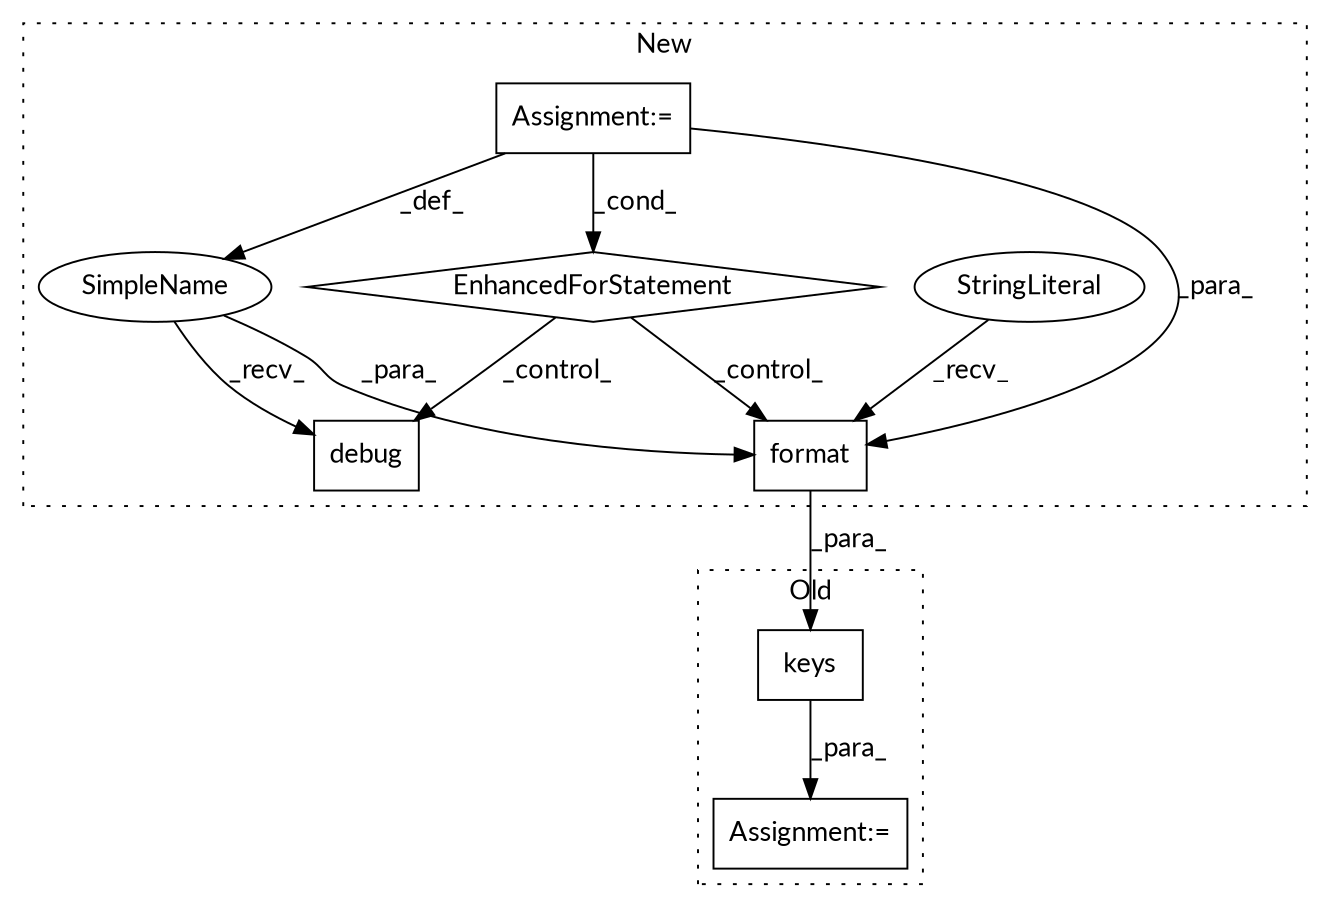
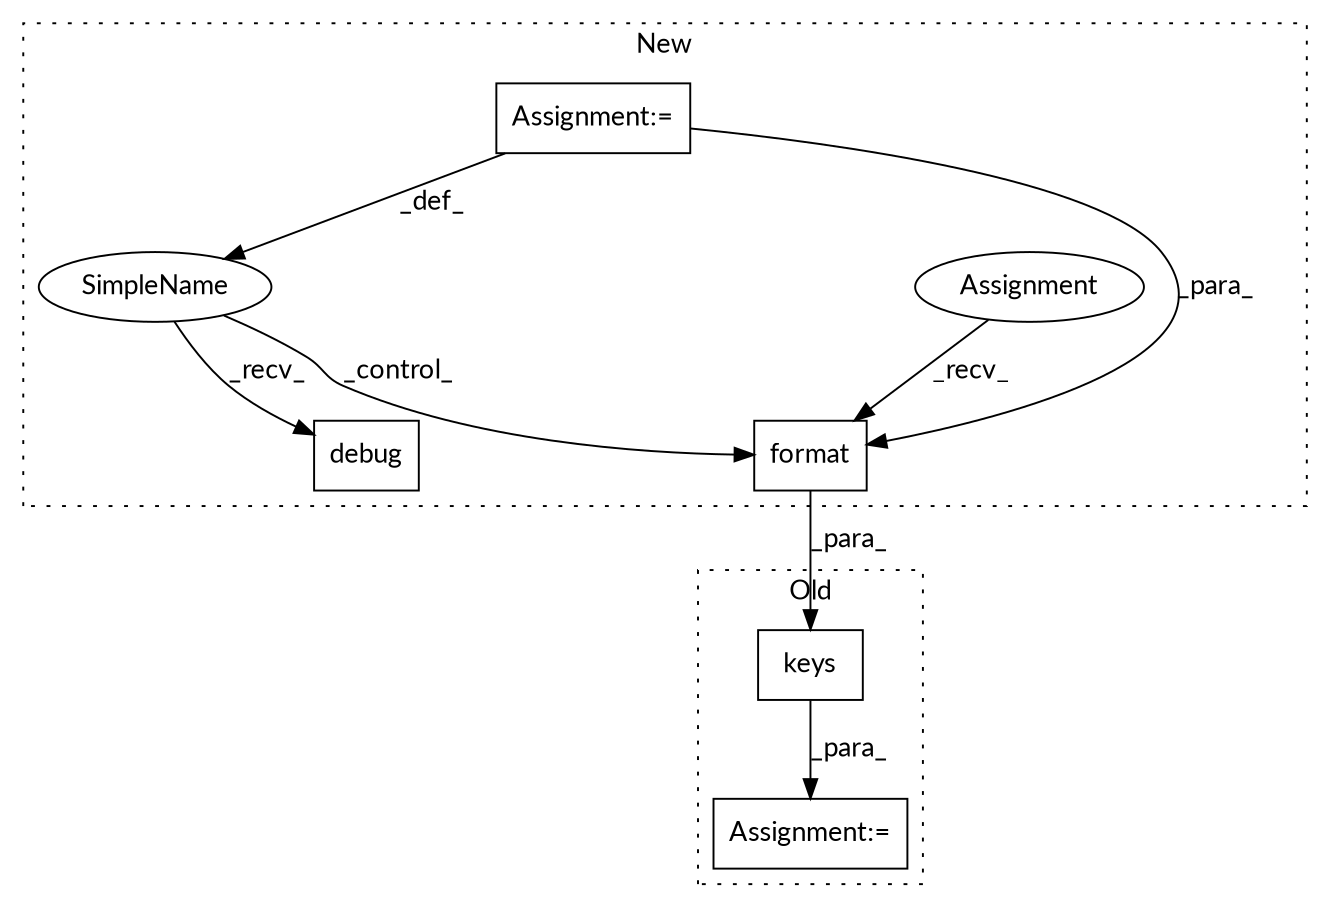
(593, 287) -> none
(1030, 287) -> (1030, 287)
(399, 371) -> (399, 371)
